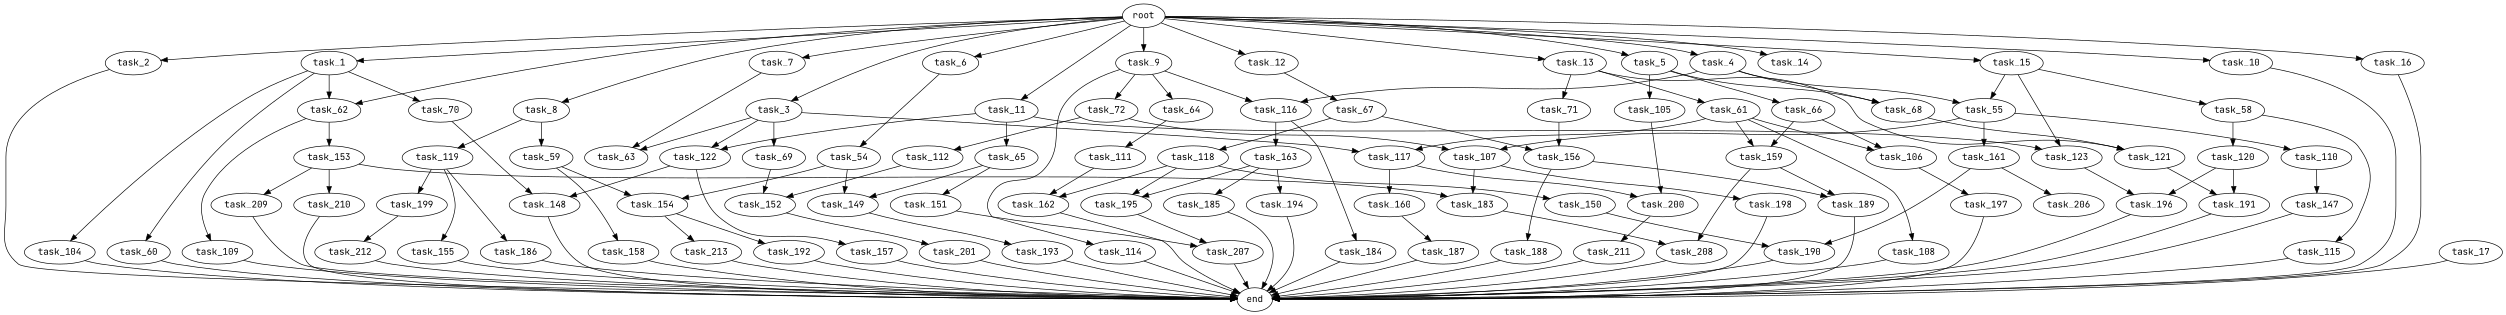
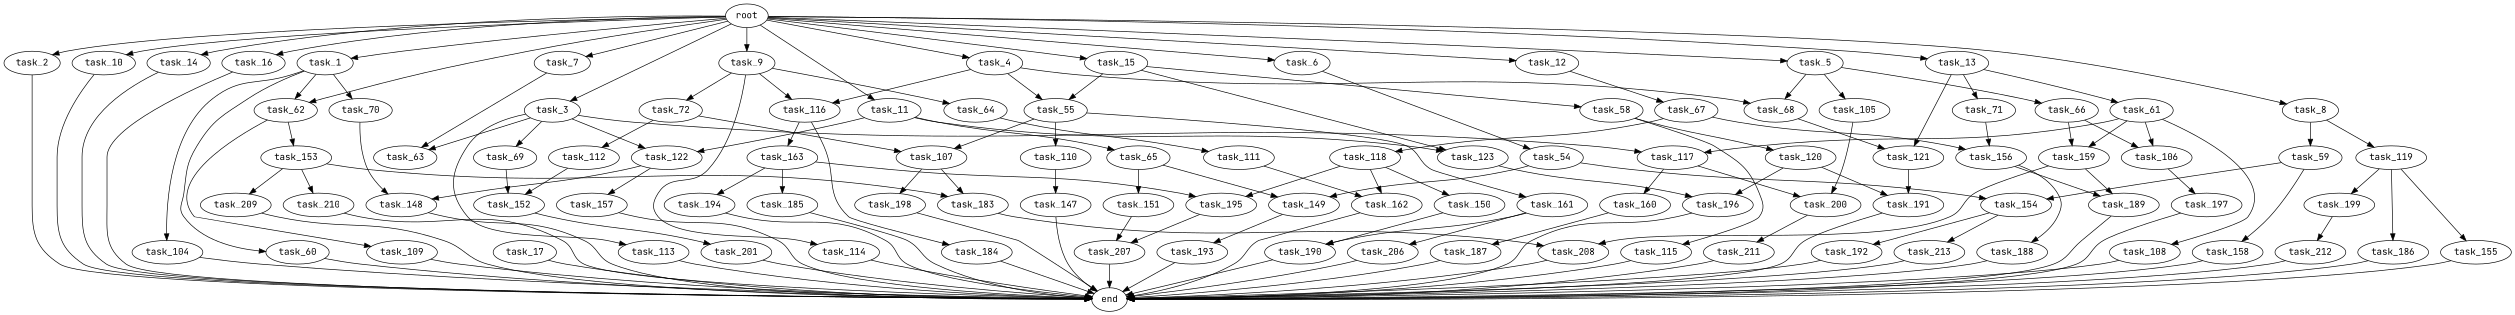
none -> (654, 252)
none -> (1246, 281)
none -> (477, 290)
